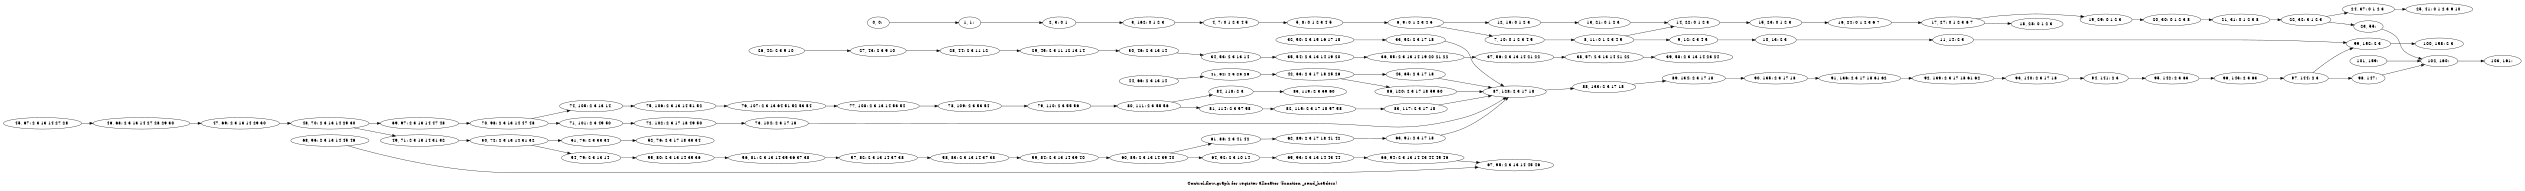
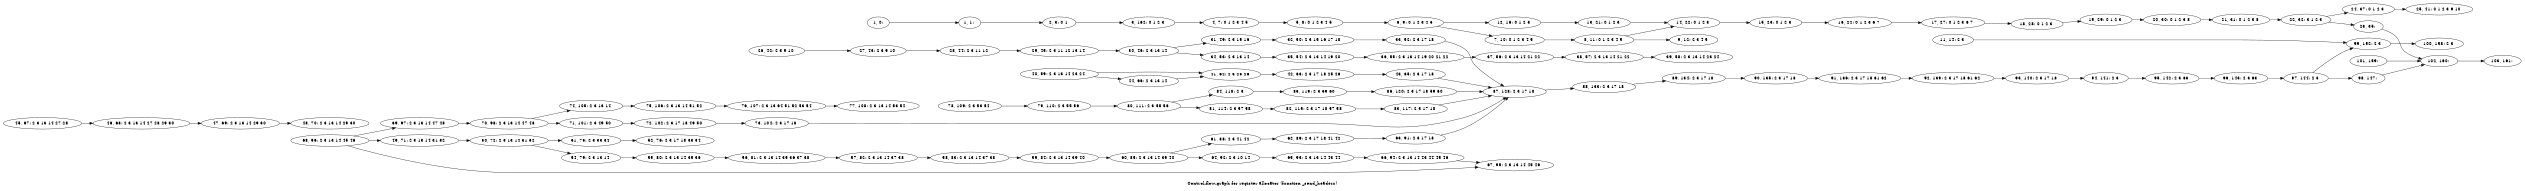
(2028, 14) -> (2070, 22)
(878, 23) -> (878, 23)
(2368, 27) -> (2368, 27)
none -> (1231, 40)
(1776, 40) -> none
none -> (1059, 74)
(1363, 83) -> (1359, 92)
(927, 106) -> none
(373, 123) -> (373, 132)
(373, 132) -> (373, 141)
